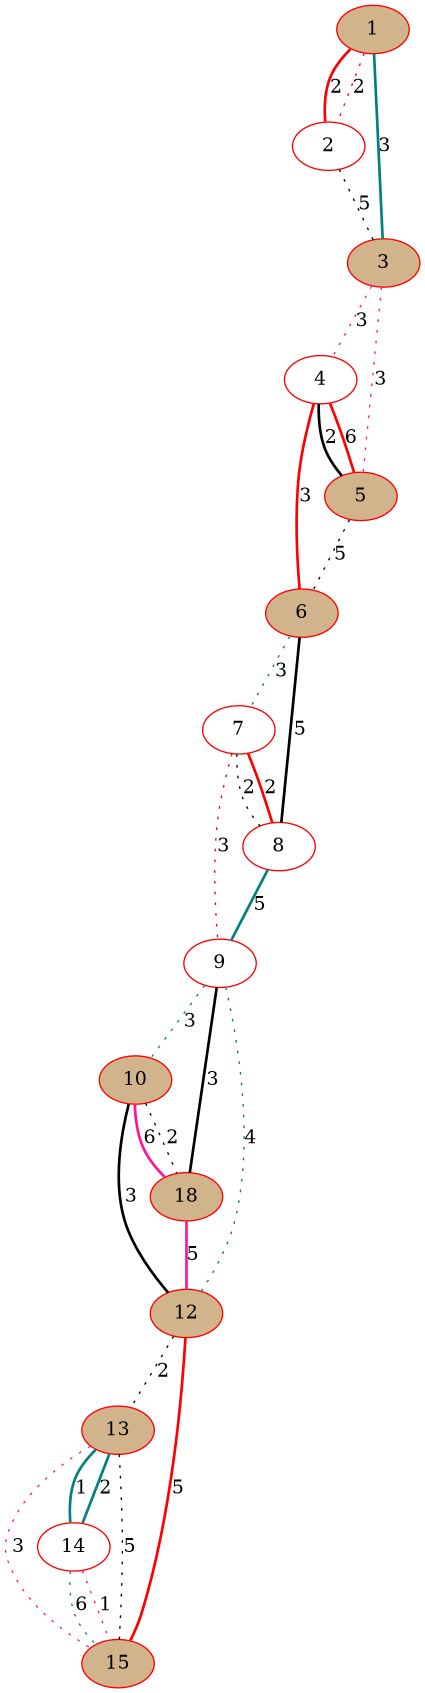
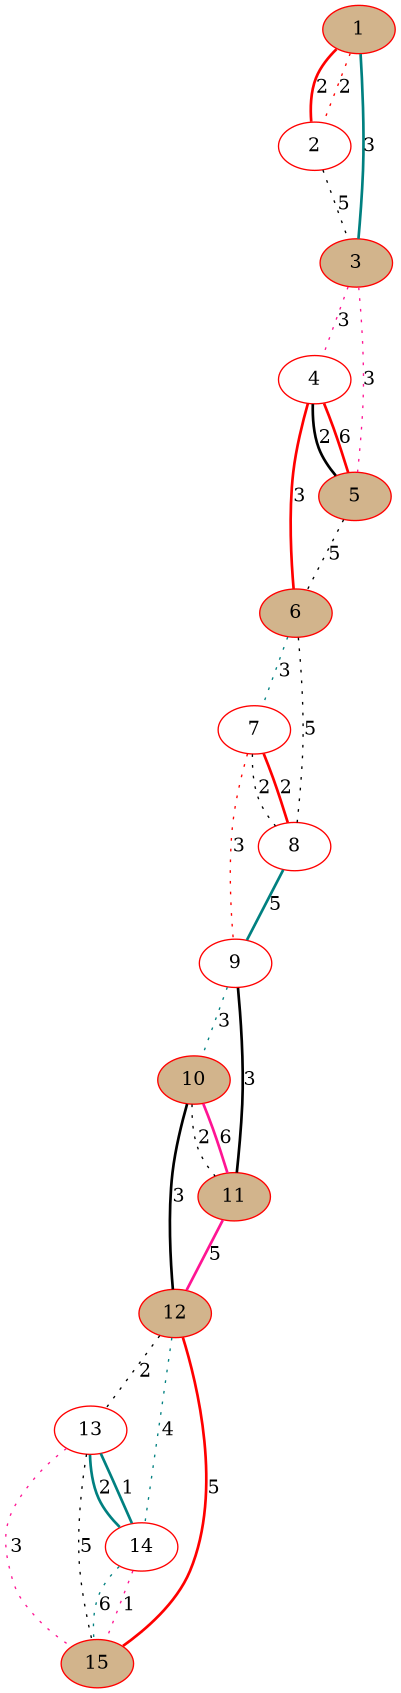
(290, 730) -> (303, 730)
(244, 1143) -> (158, 1430)
(186, 1197) -> (234, 1197)
(118, 1430) -> (91, 1430)
